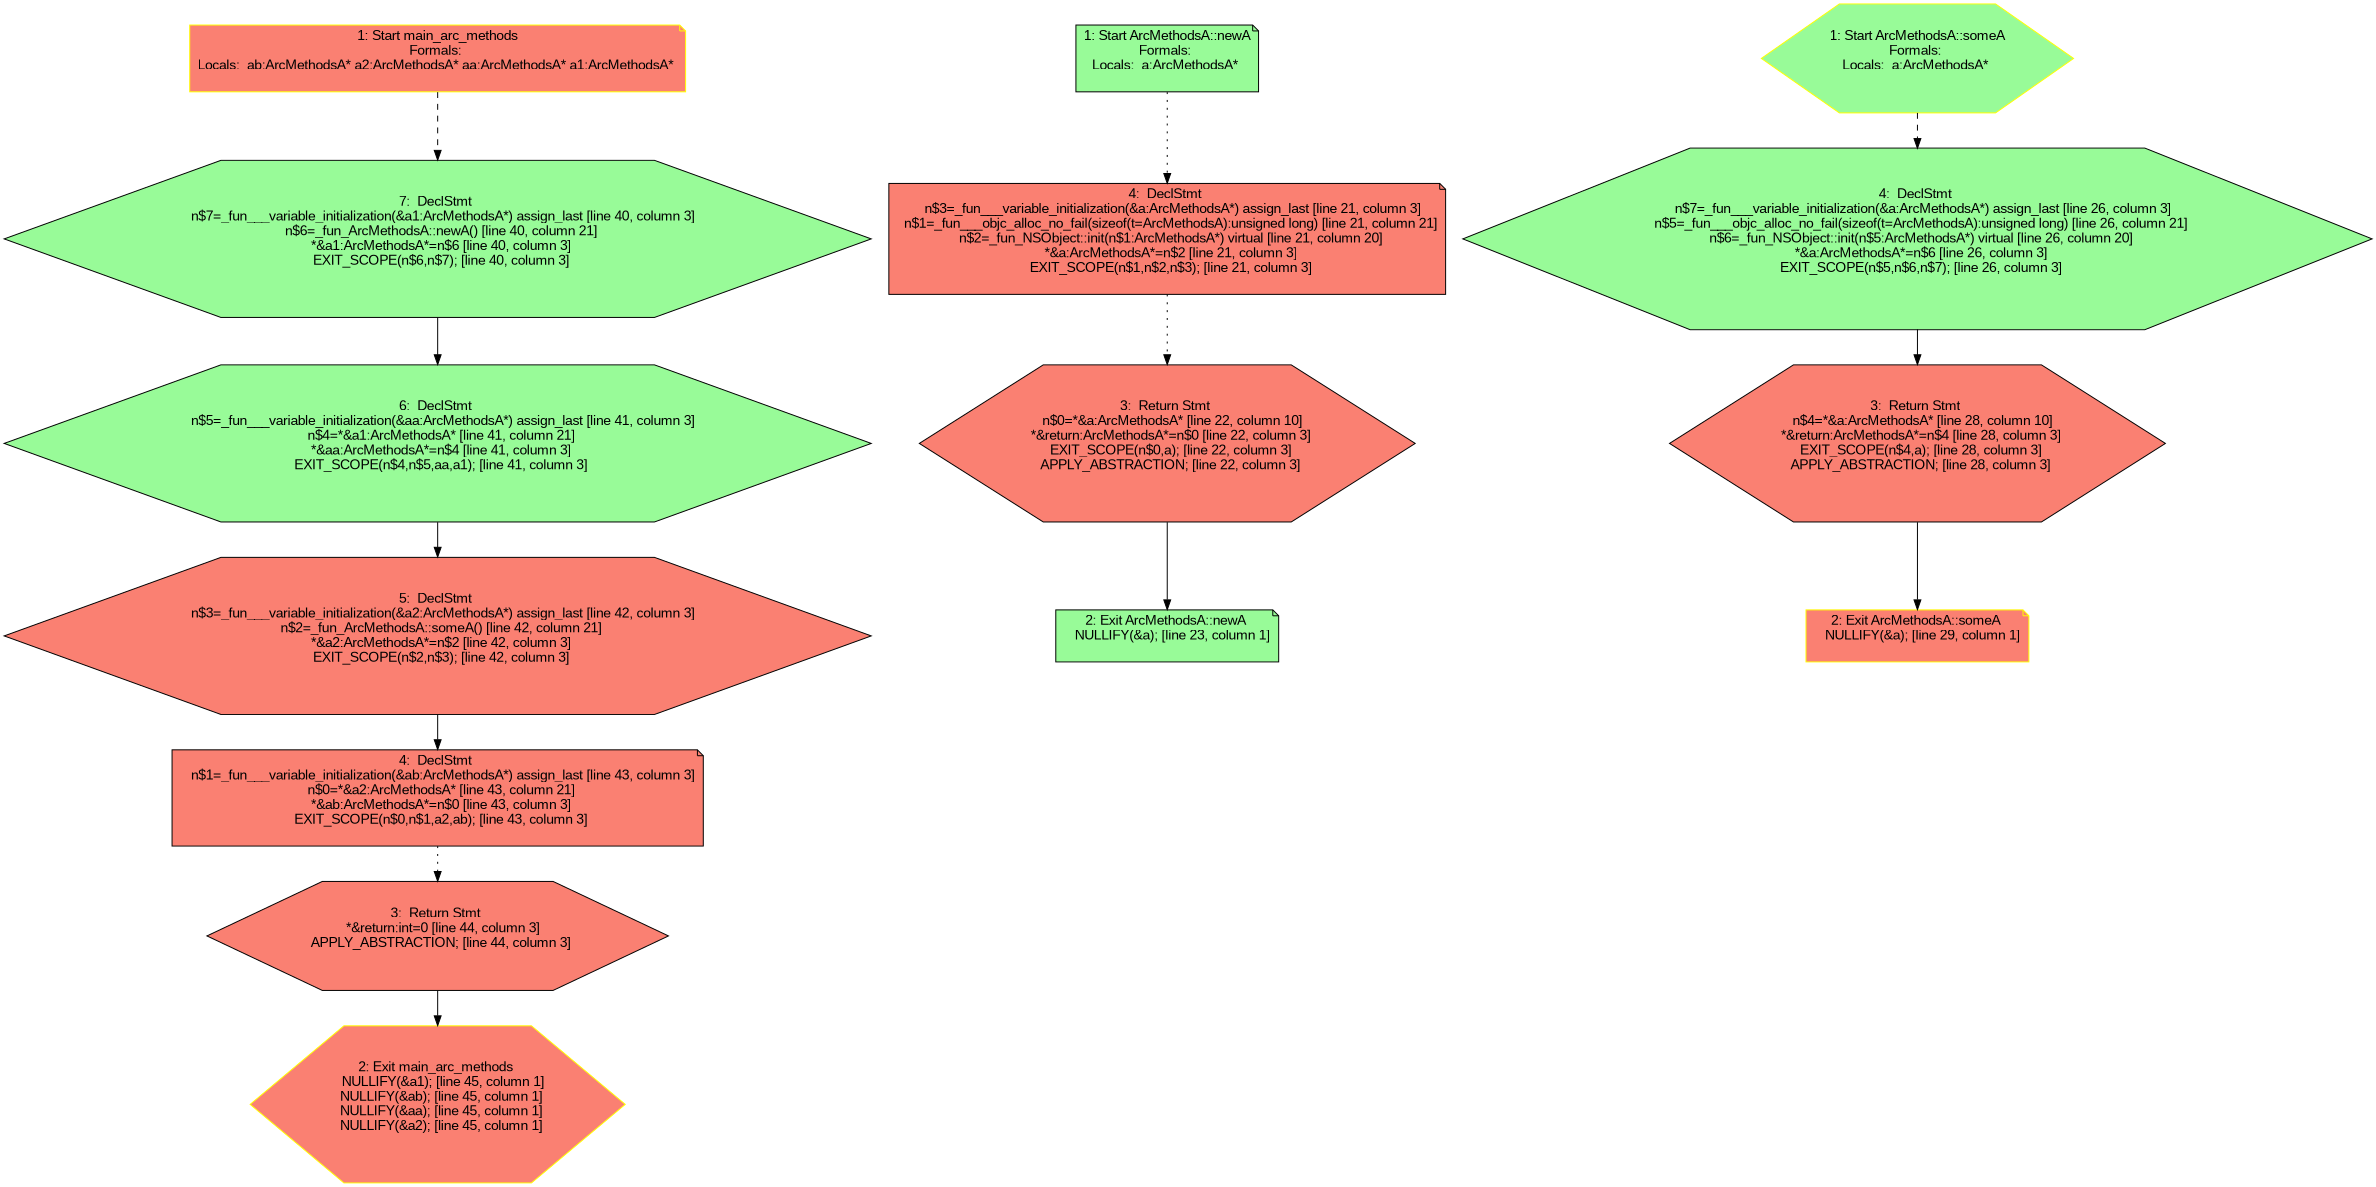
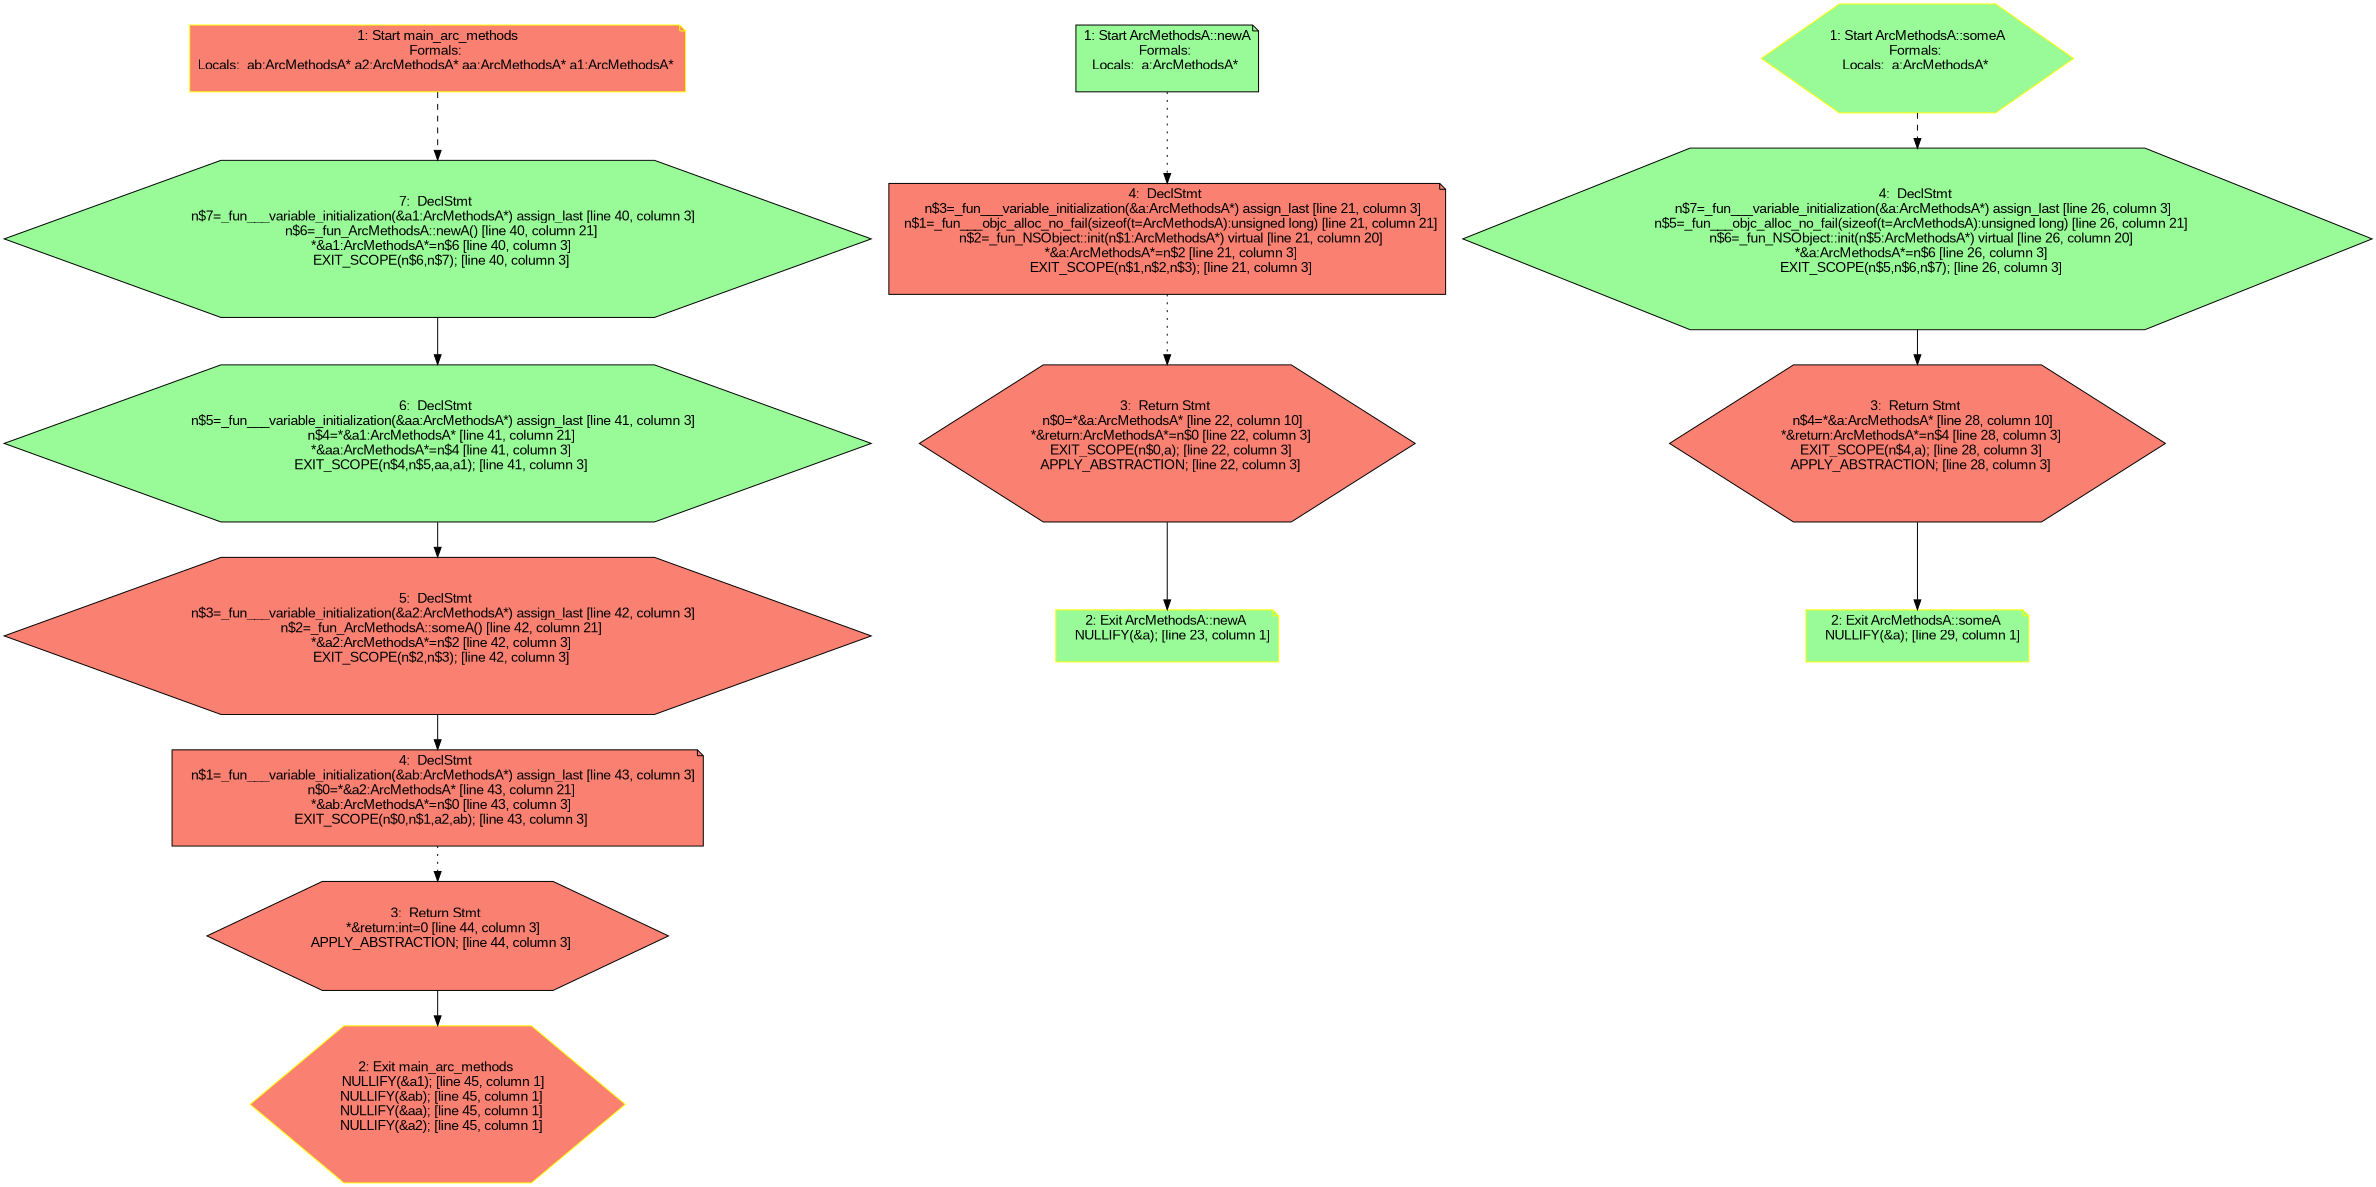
(1167, 636) -> (1167, 636)
(1917, 636) -> (1917, 636)
